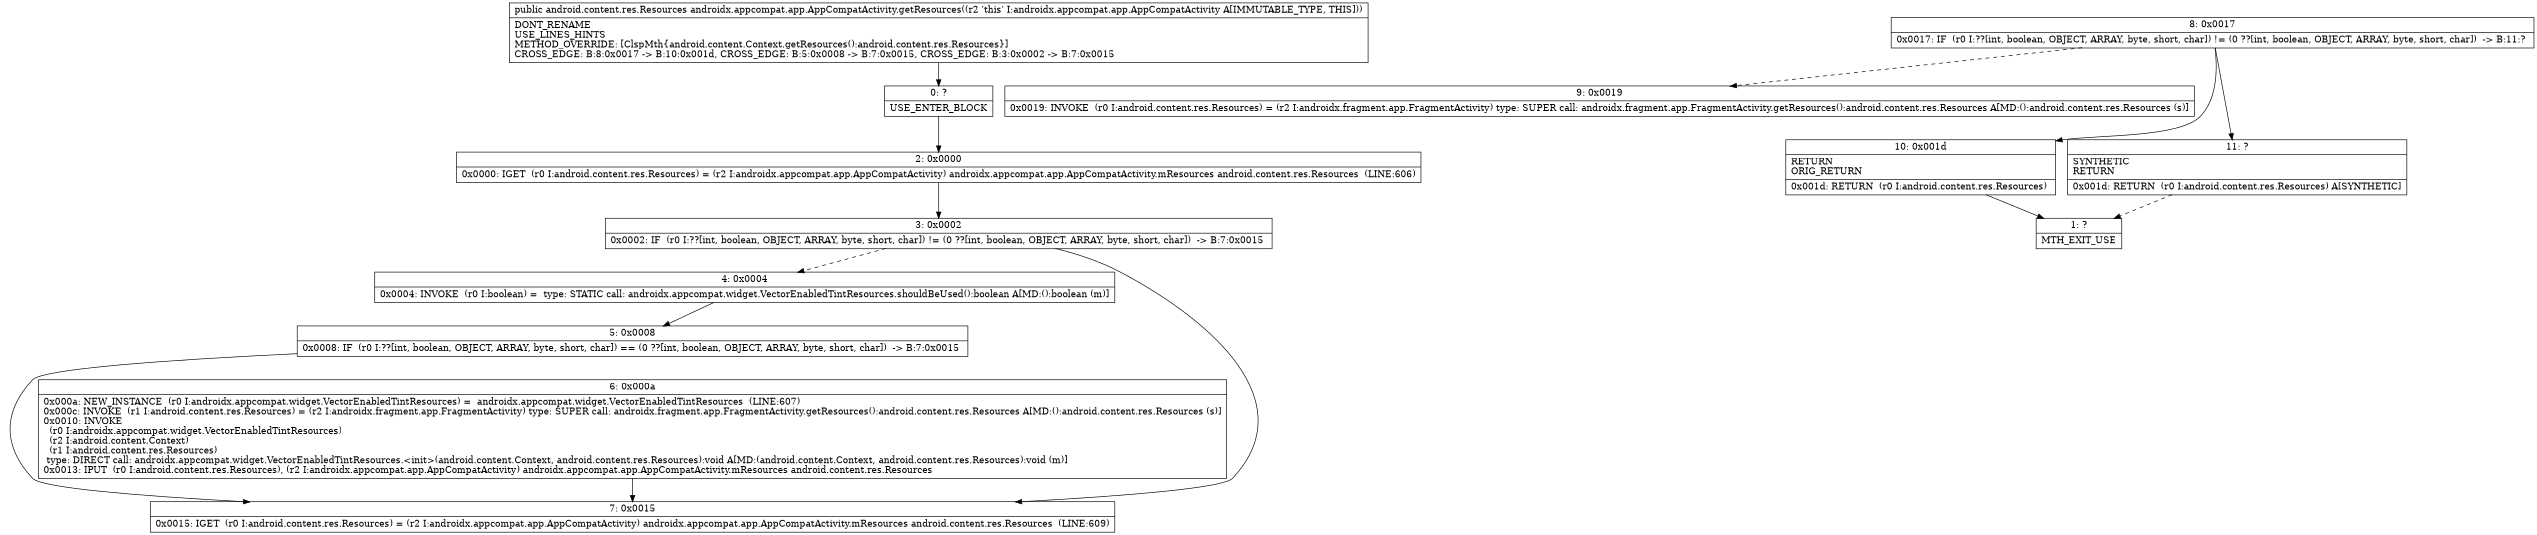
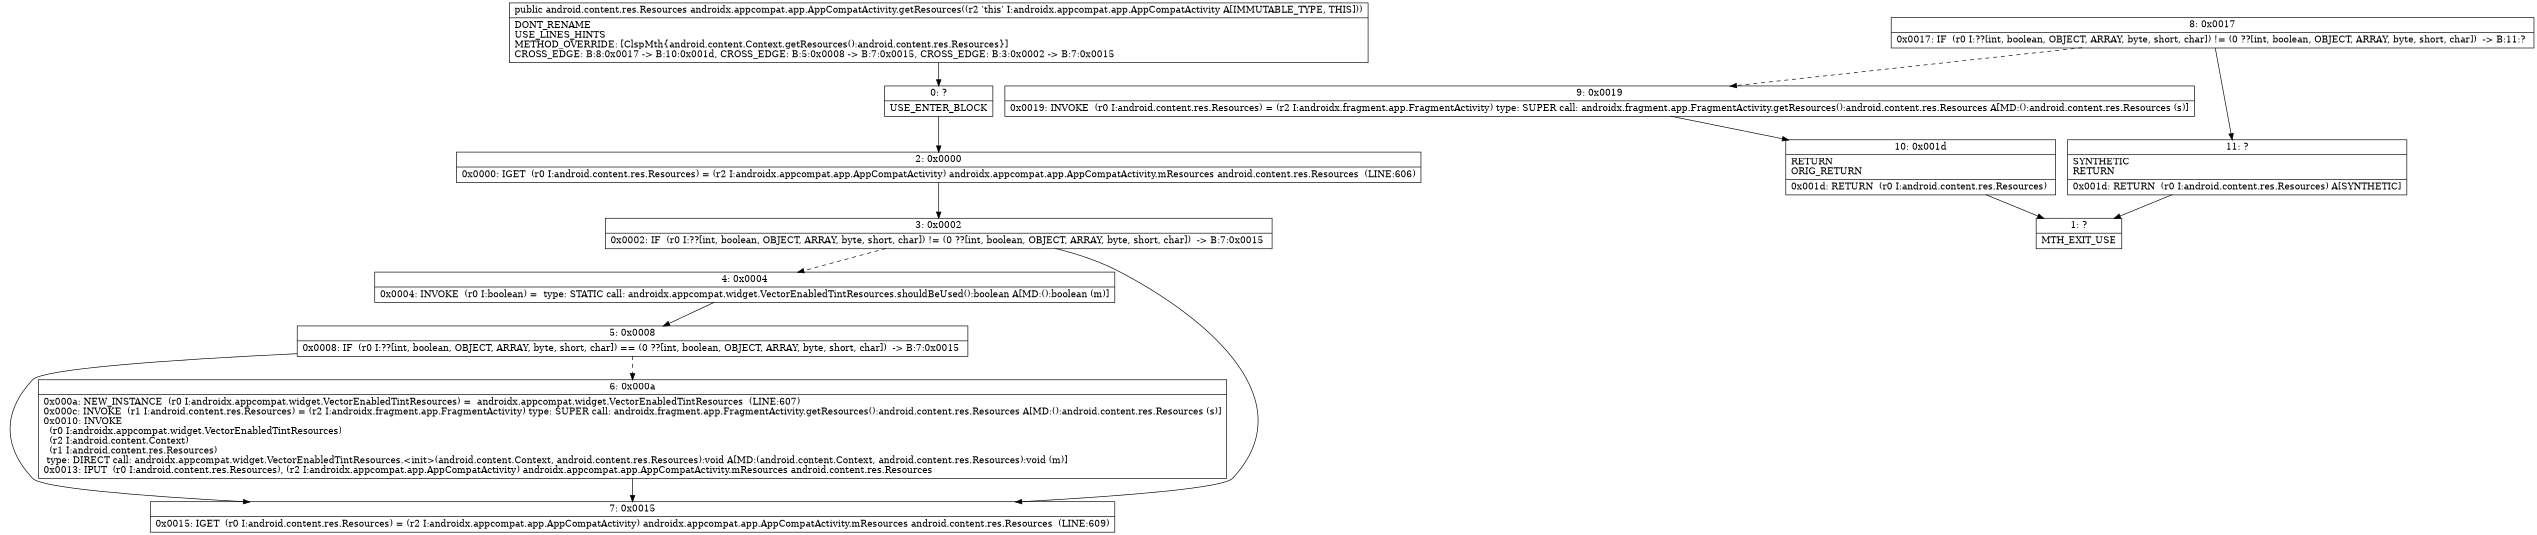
(2169, 130) -> (1726, 127)
(2146, 205) -> (2146, 205)
none -> (633, 365)
